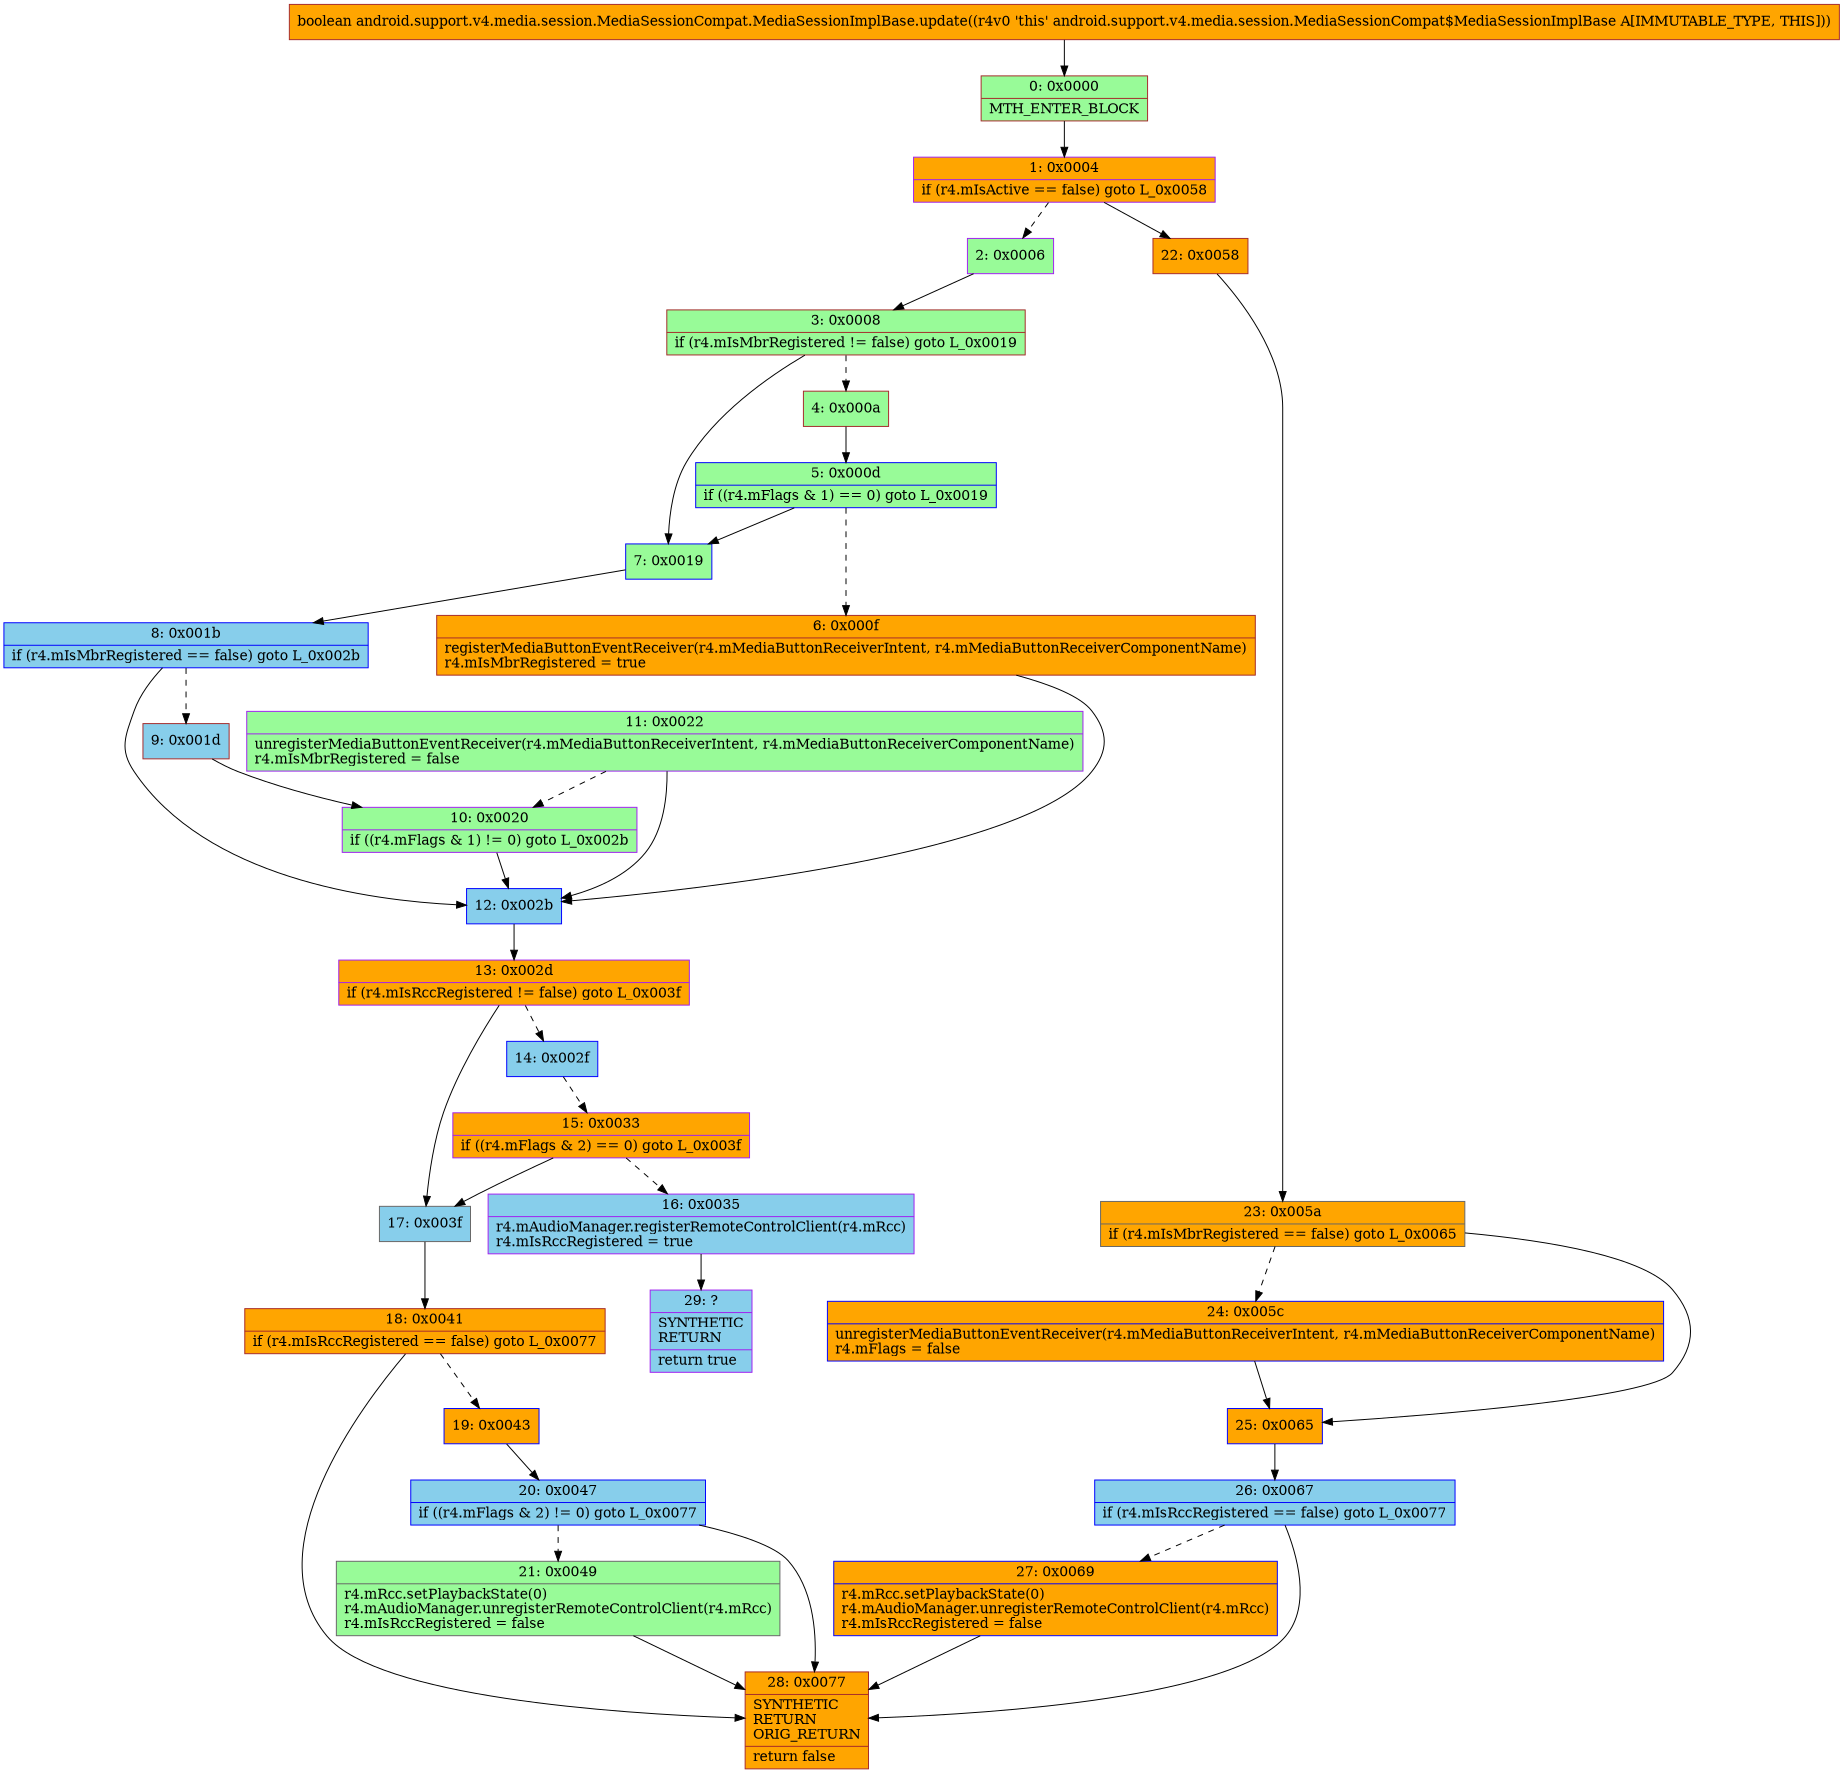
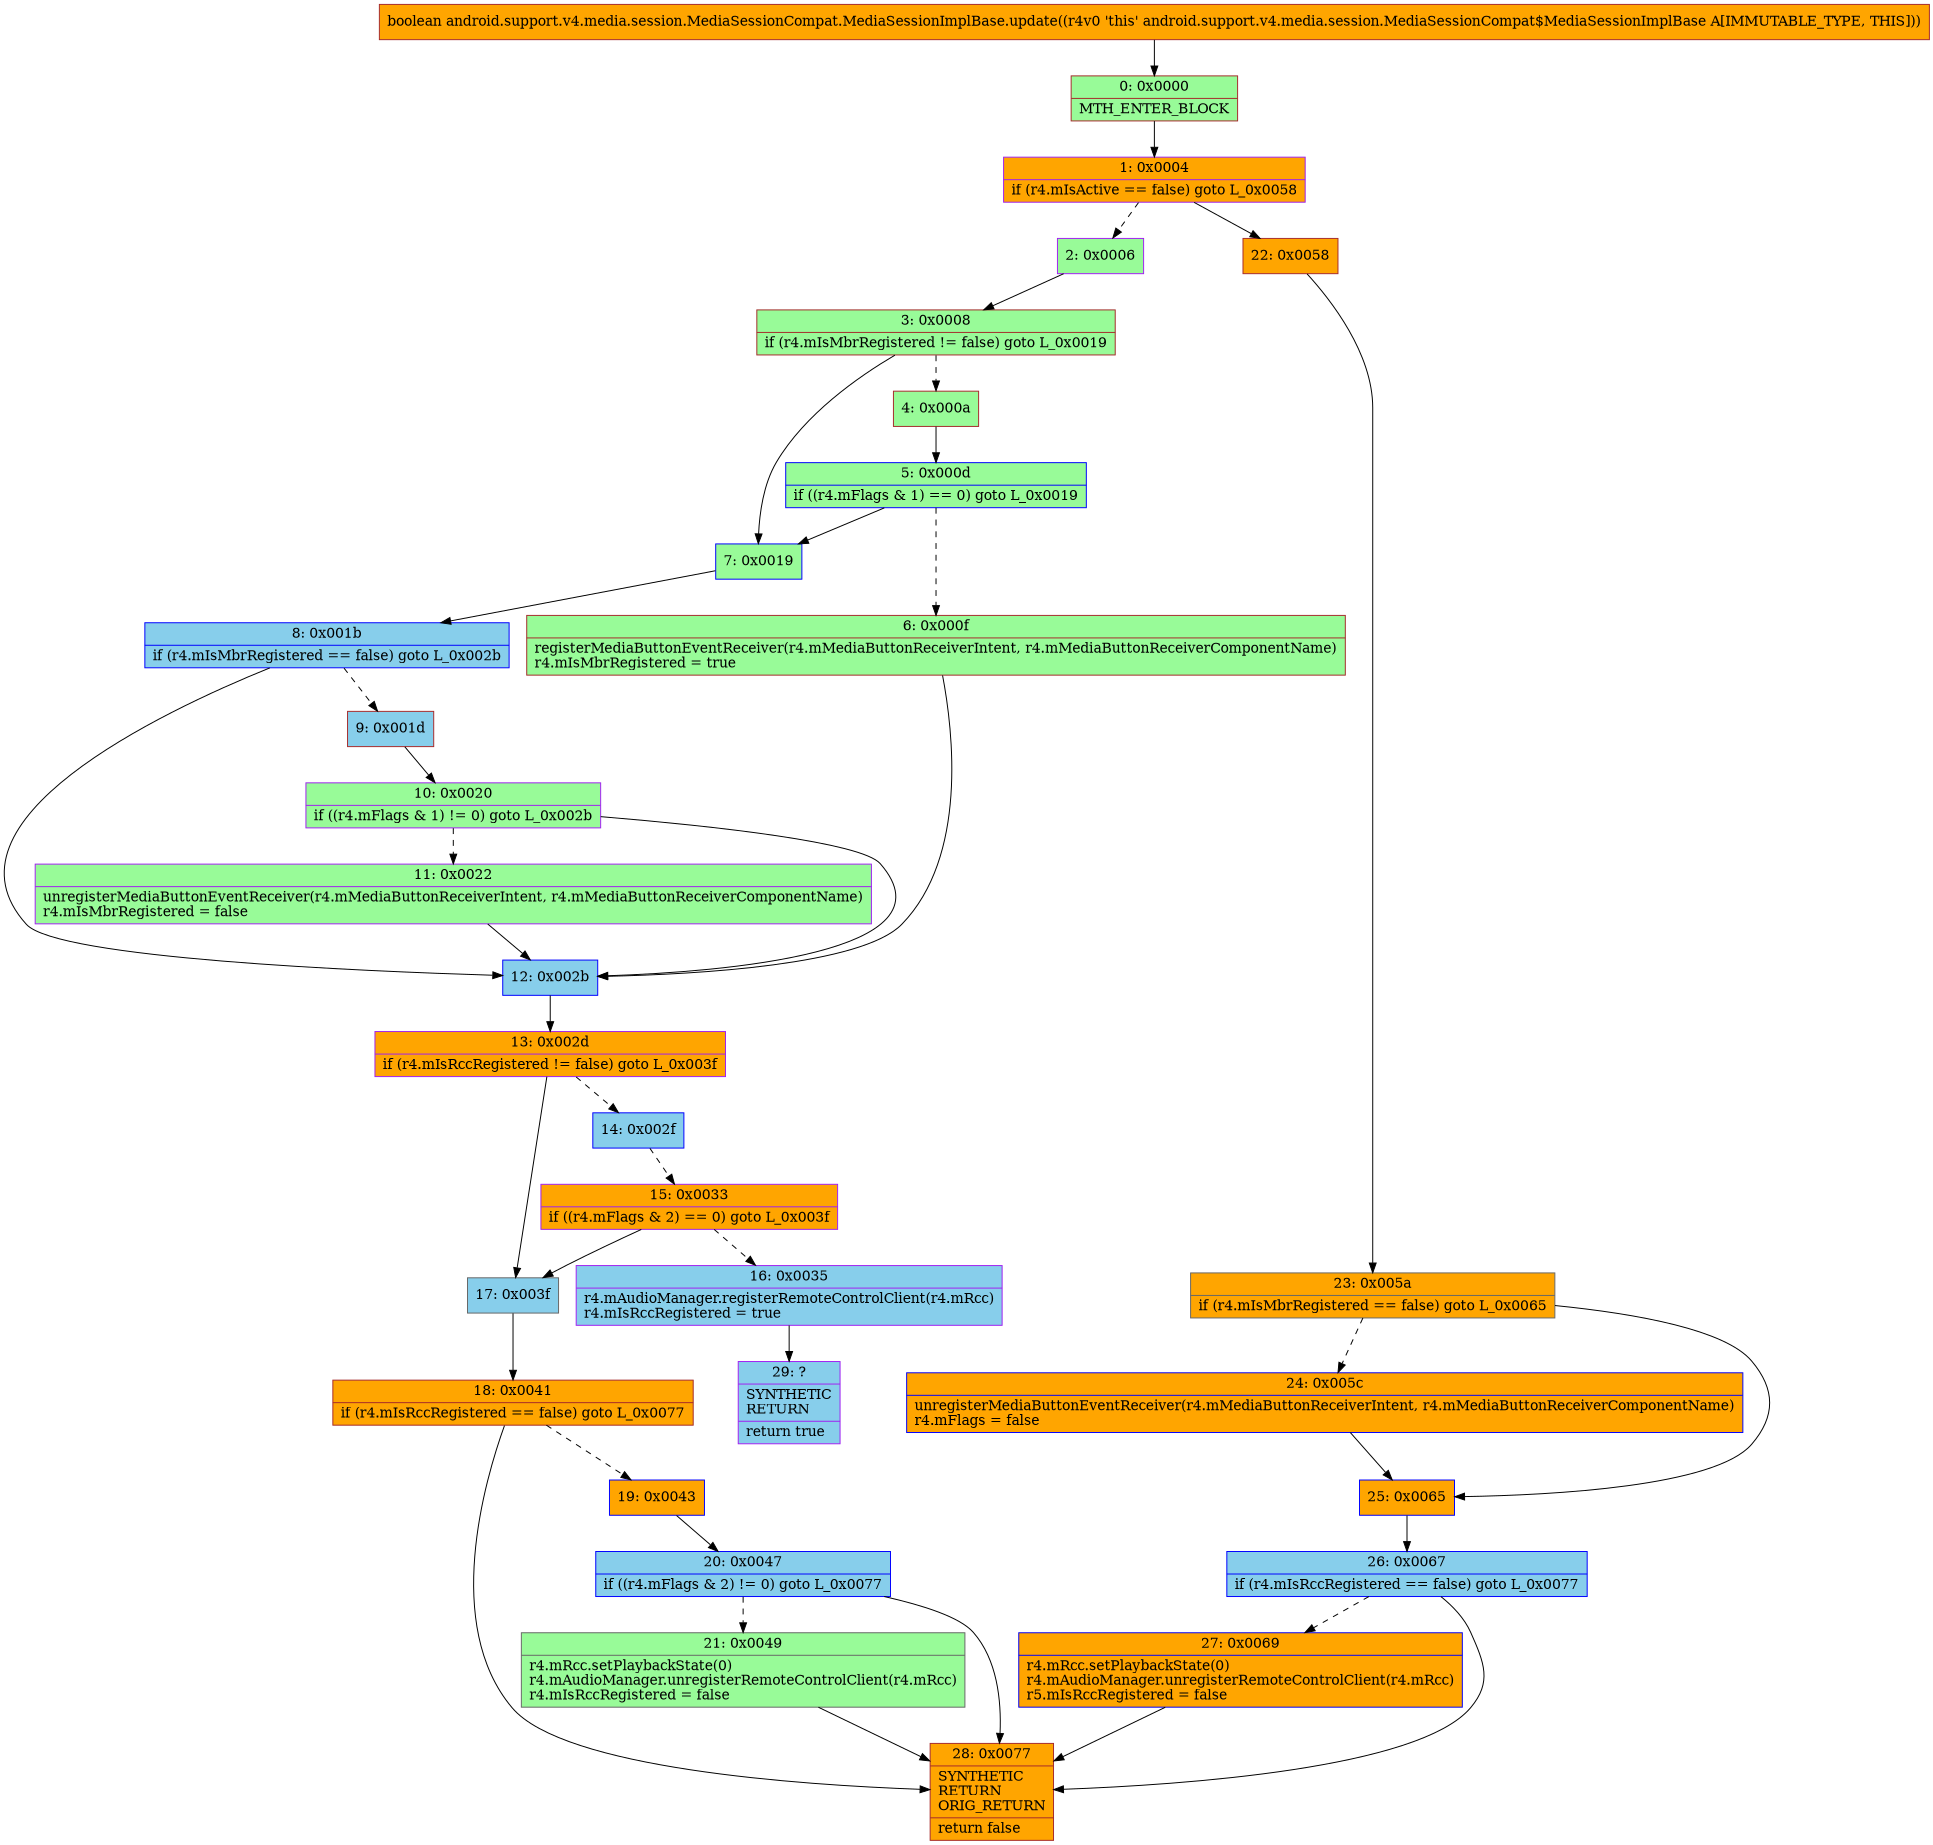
(846, 645) -> (936, 645)
(574, 787) -> (453, 841)
(942, 1624) -> (1127, 1695)
